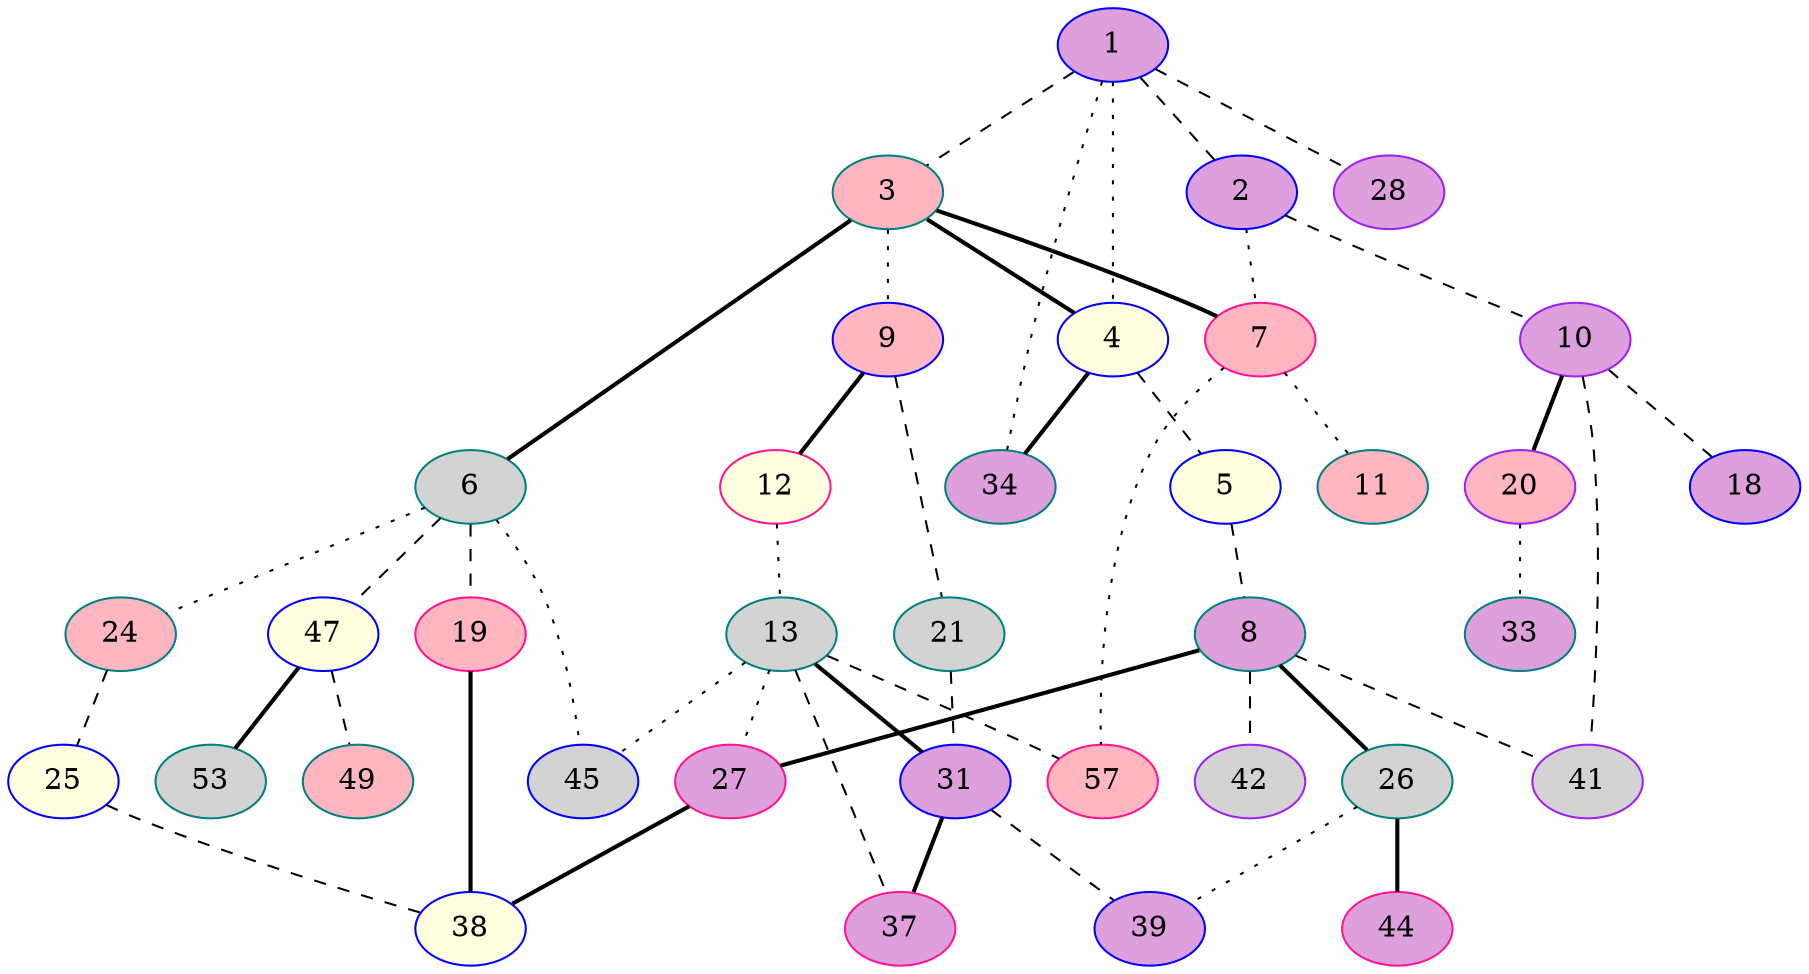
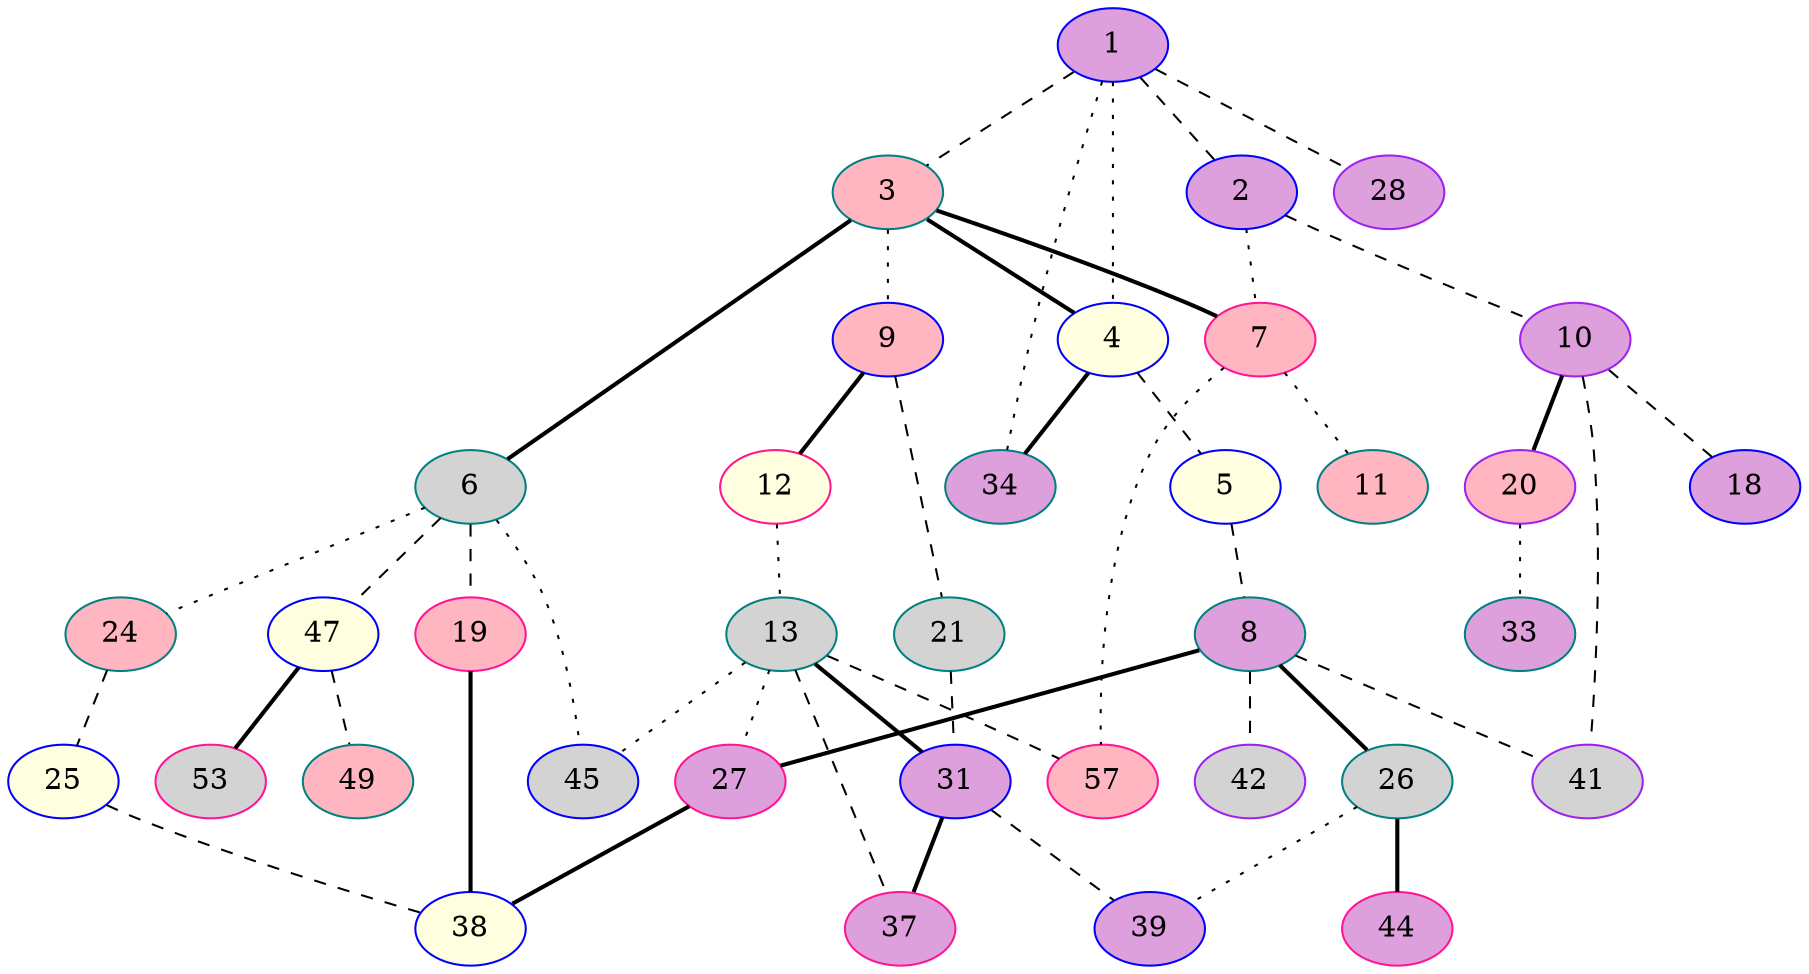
(211, 782) -> (211, 782)
